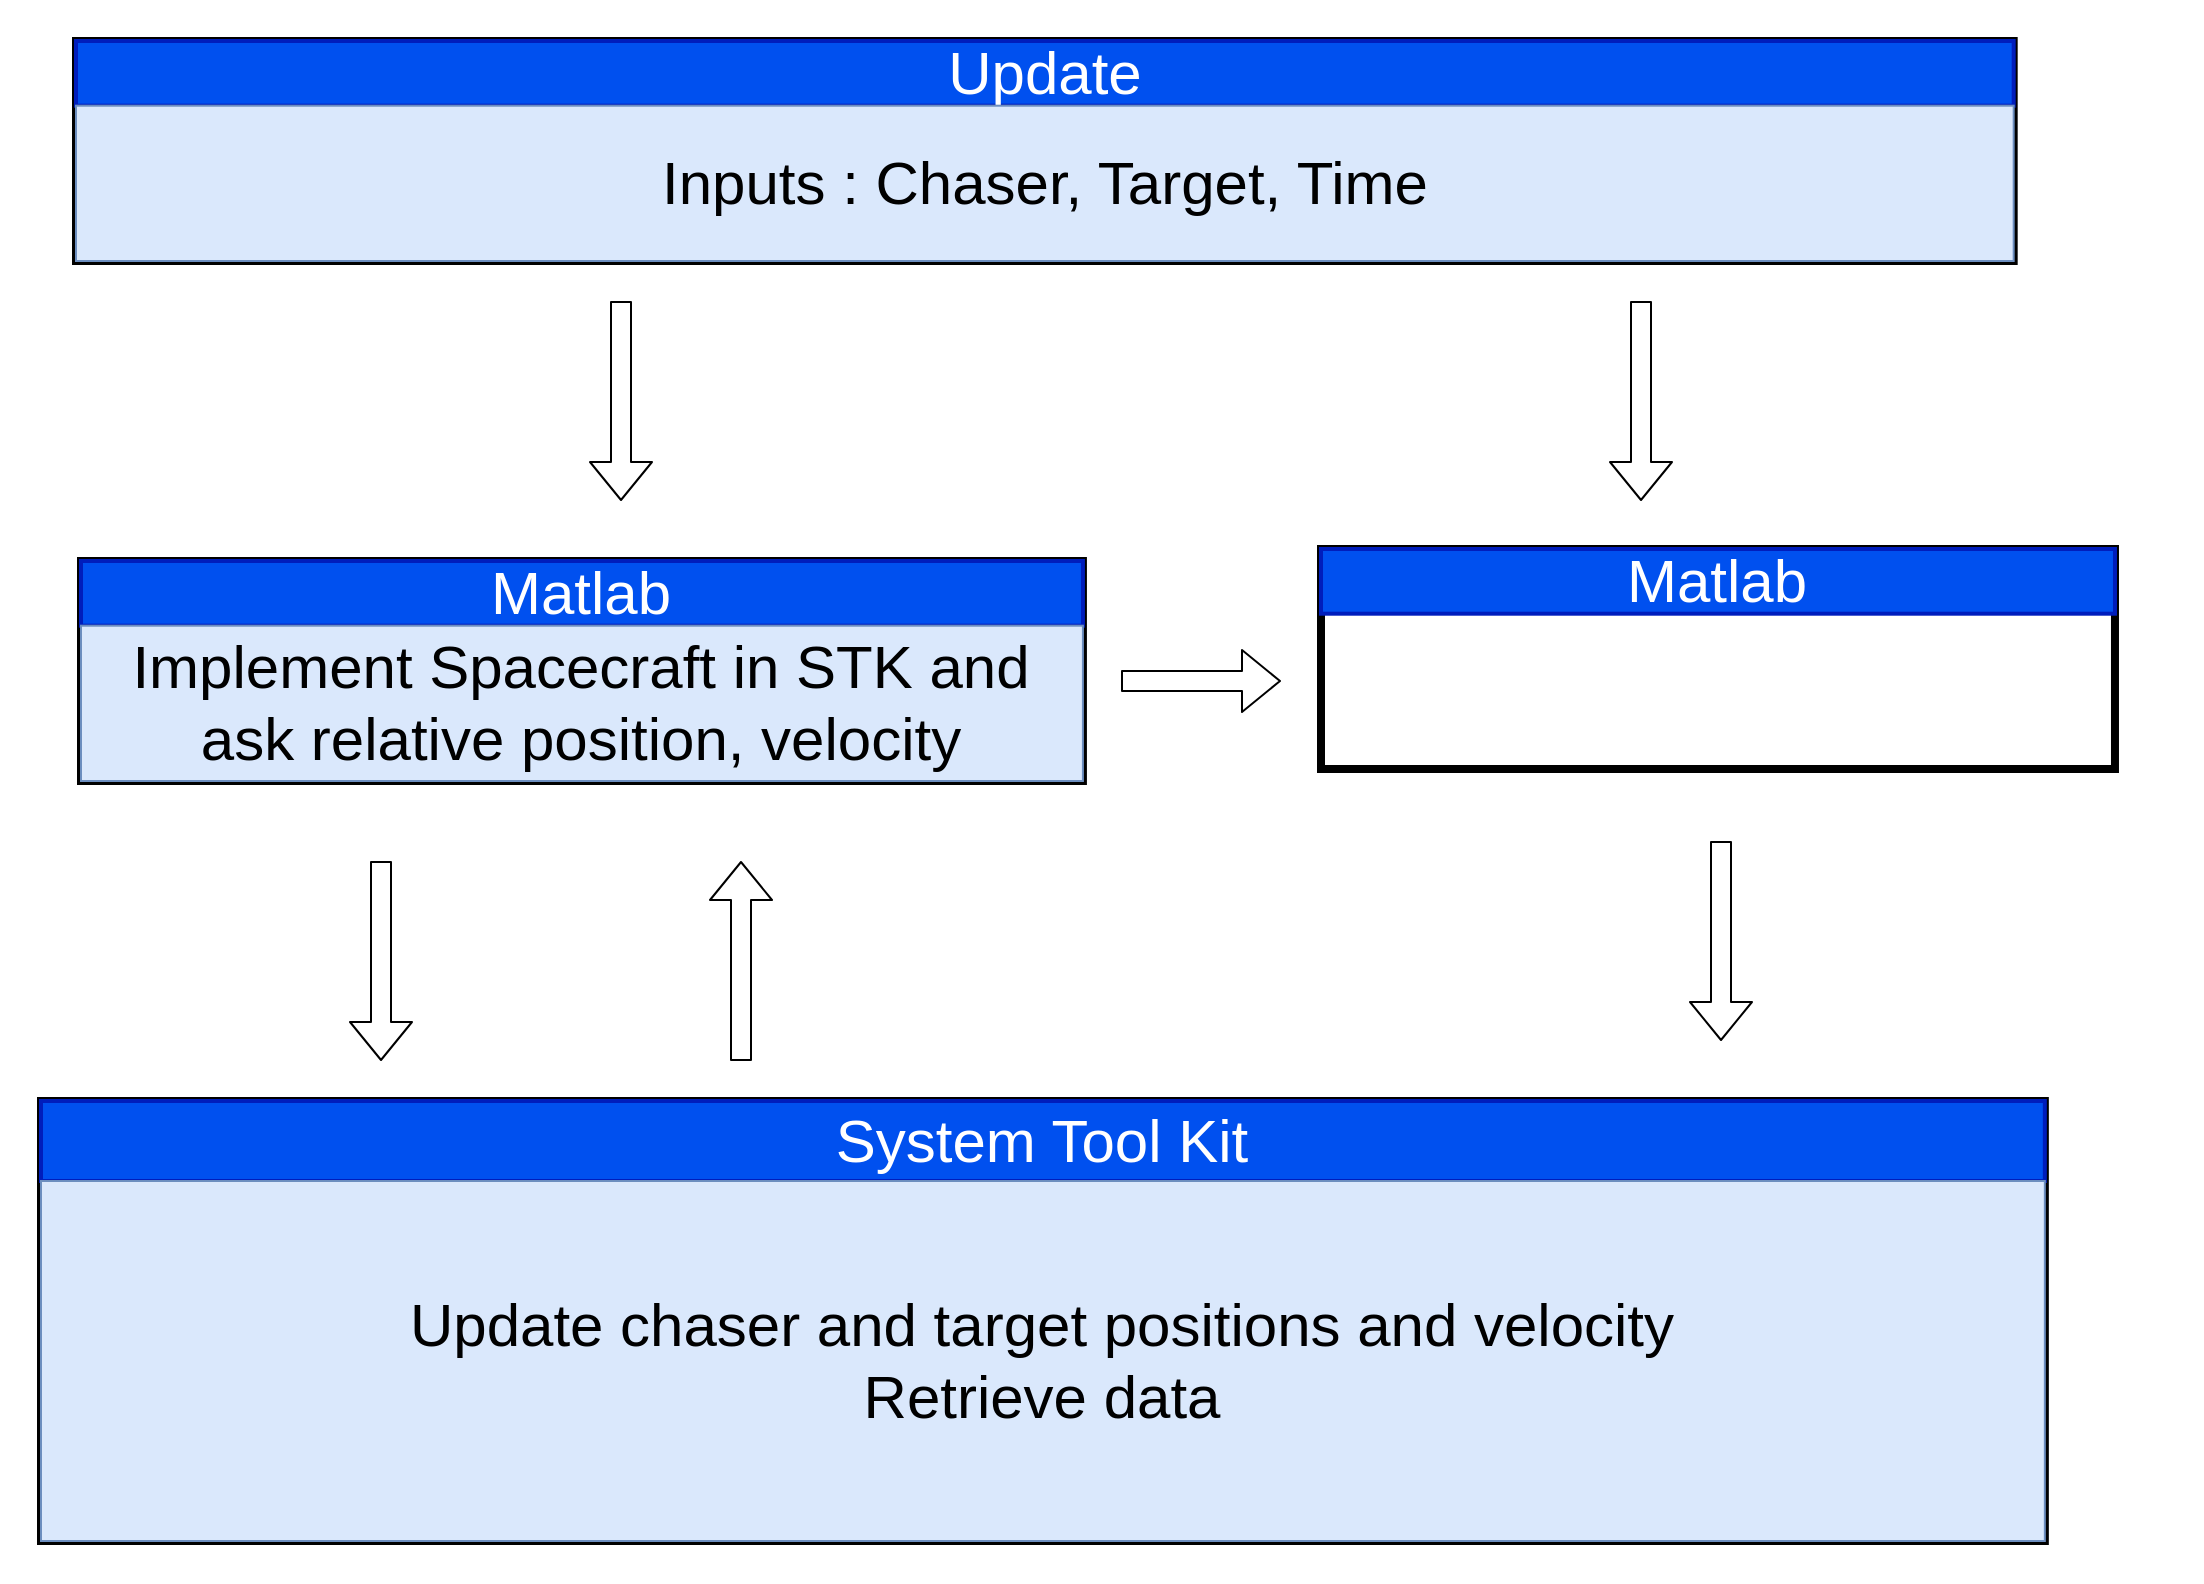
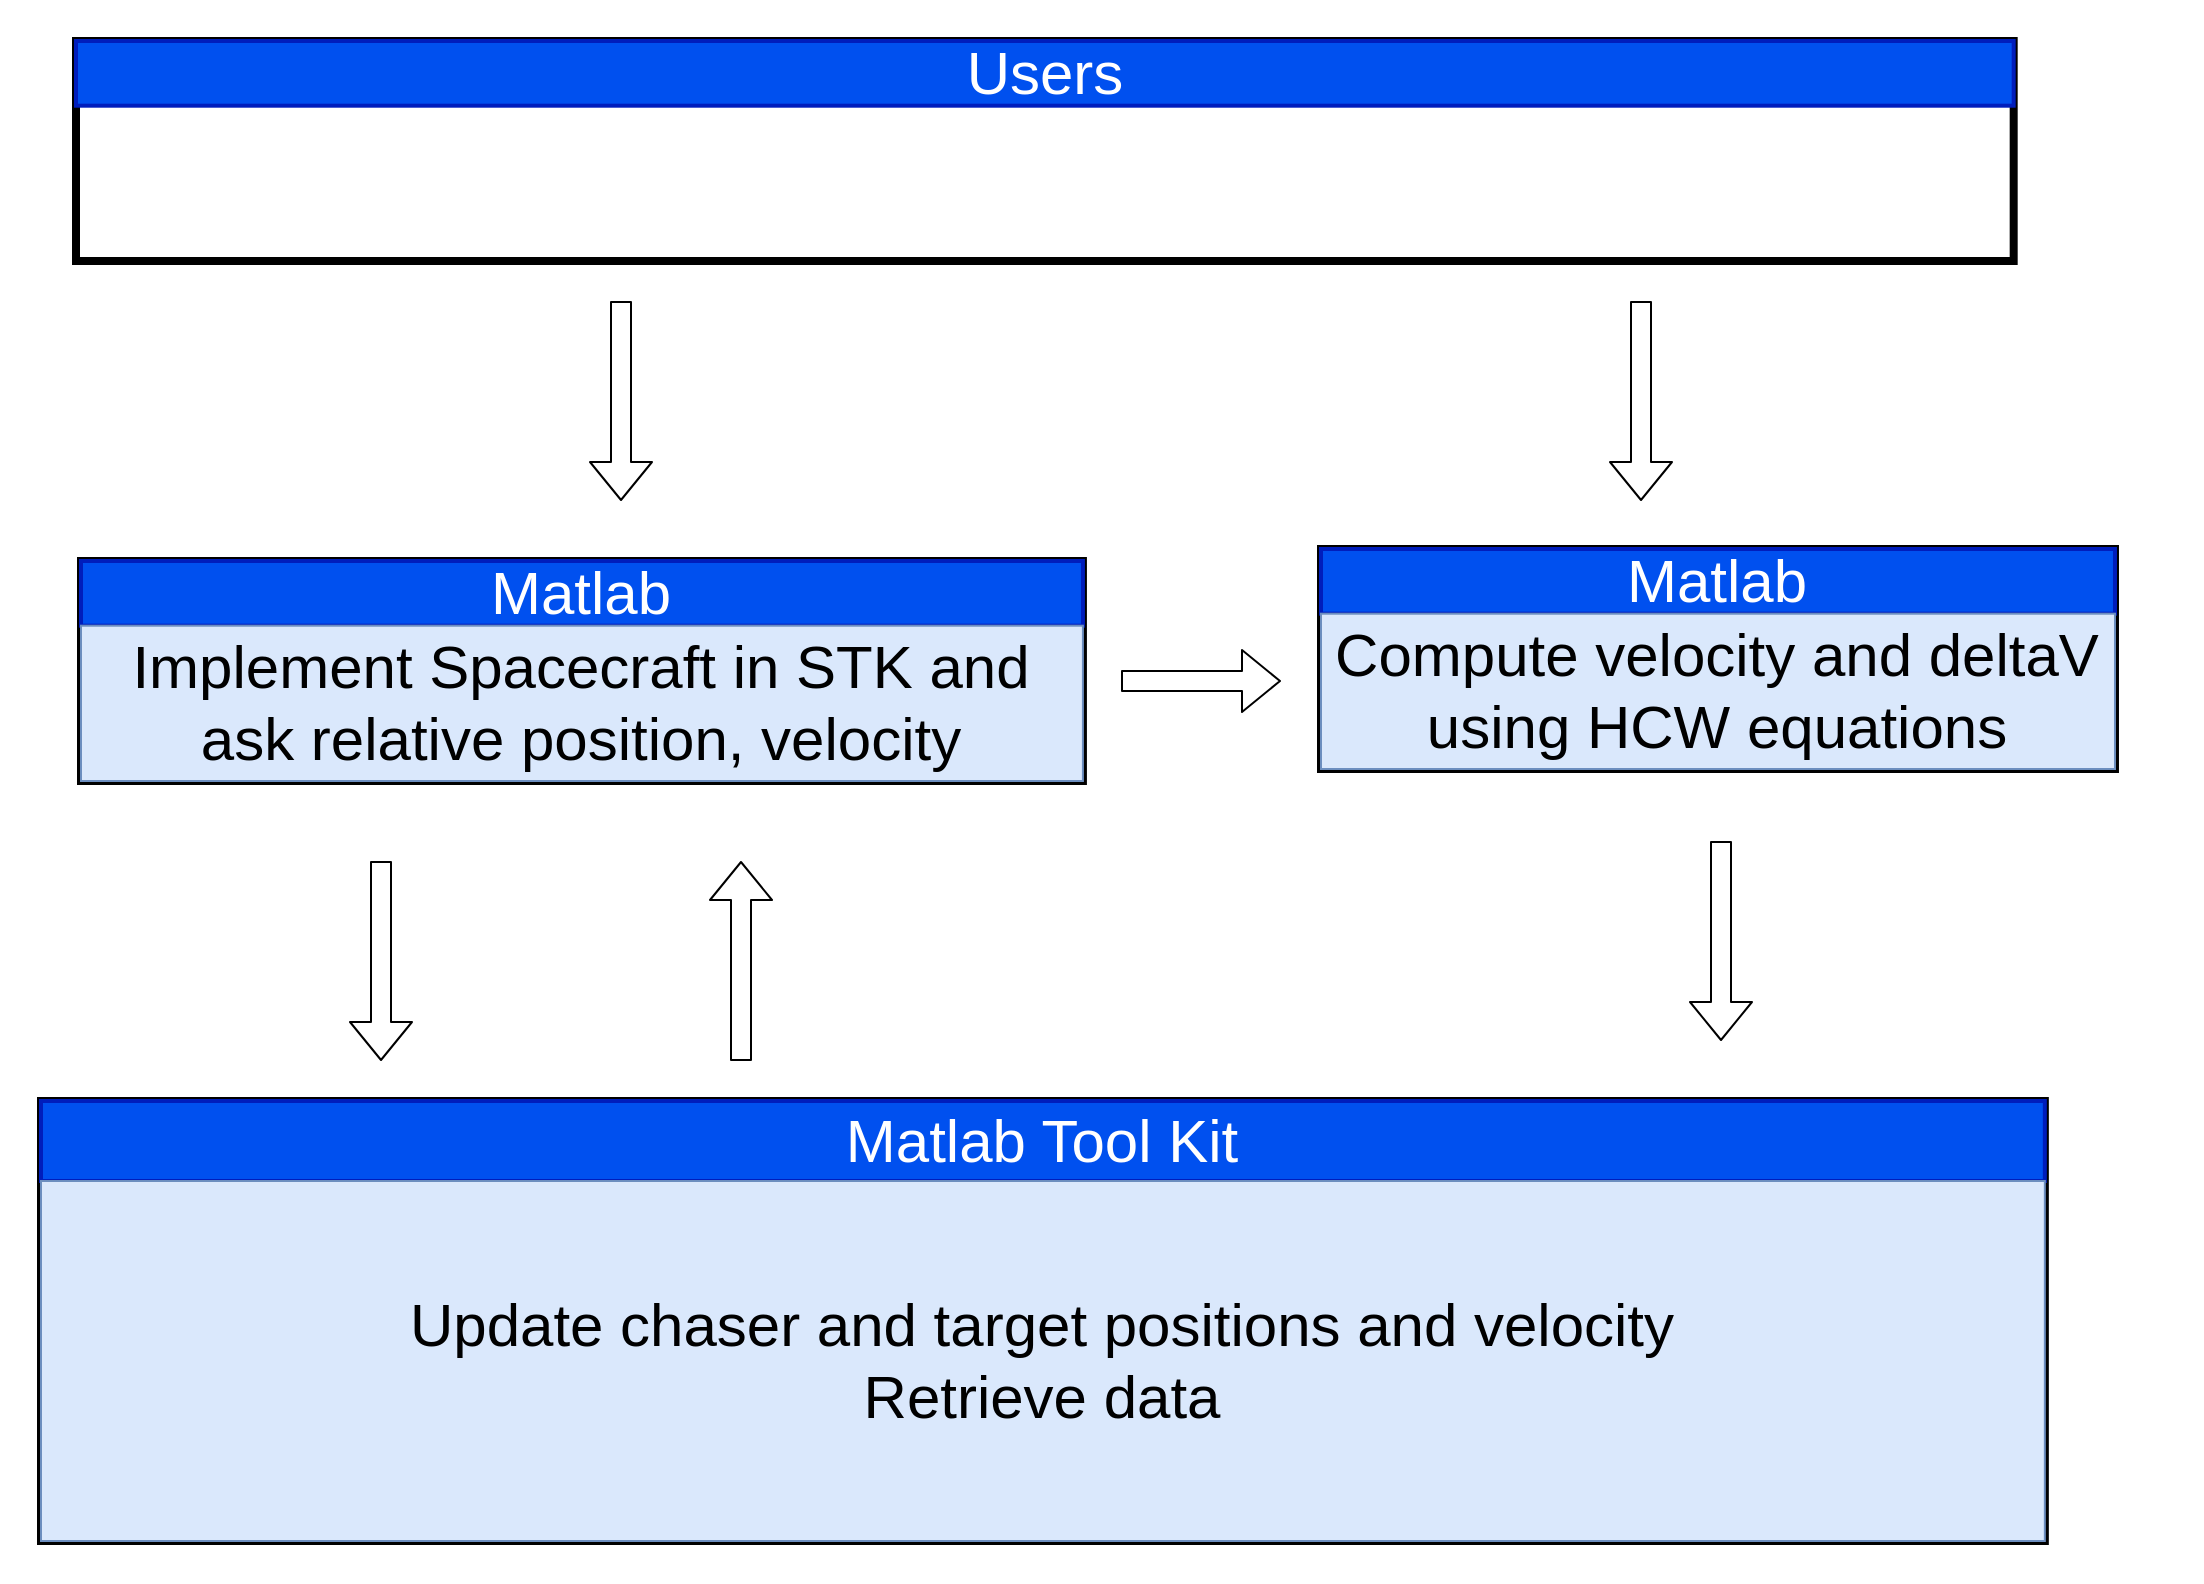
(1046, 73) -> (1046, 73)
(1045, 183) -> none
none -> (1718, 691)
(1043, 1141) -> (1043, 1141)
